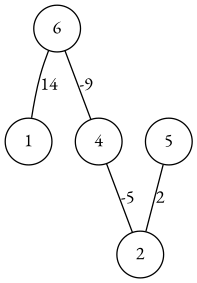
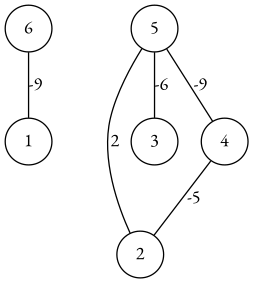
(49, 85) -> (36, 85)
(78, 85) -> (190, 85)
none -> (155, 142)
